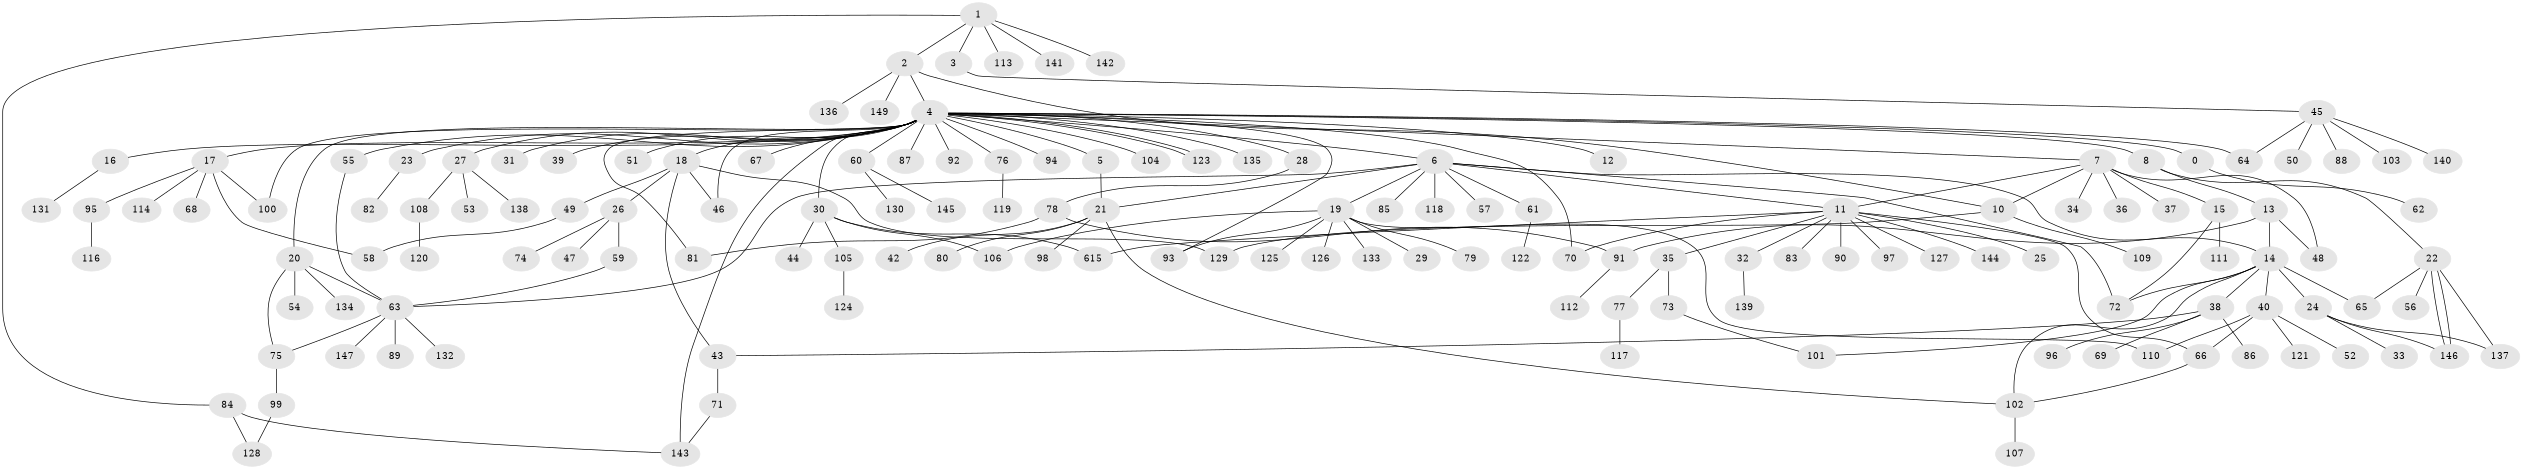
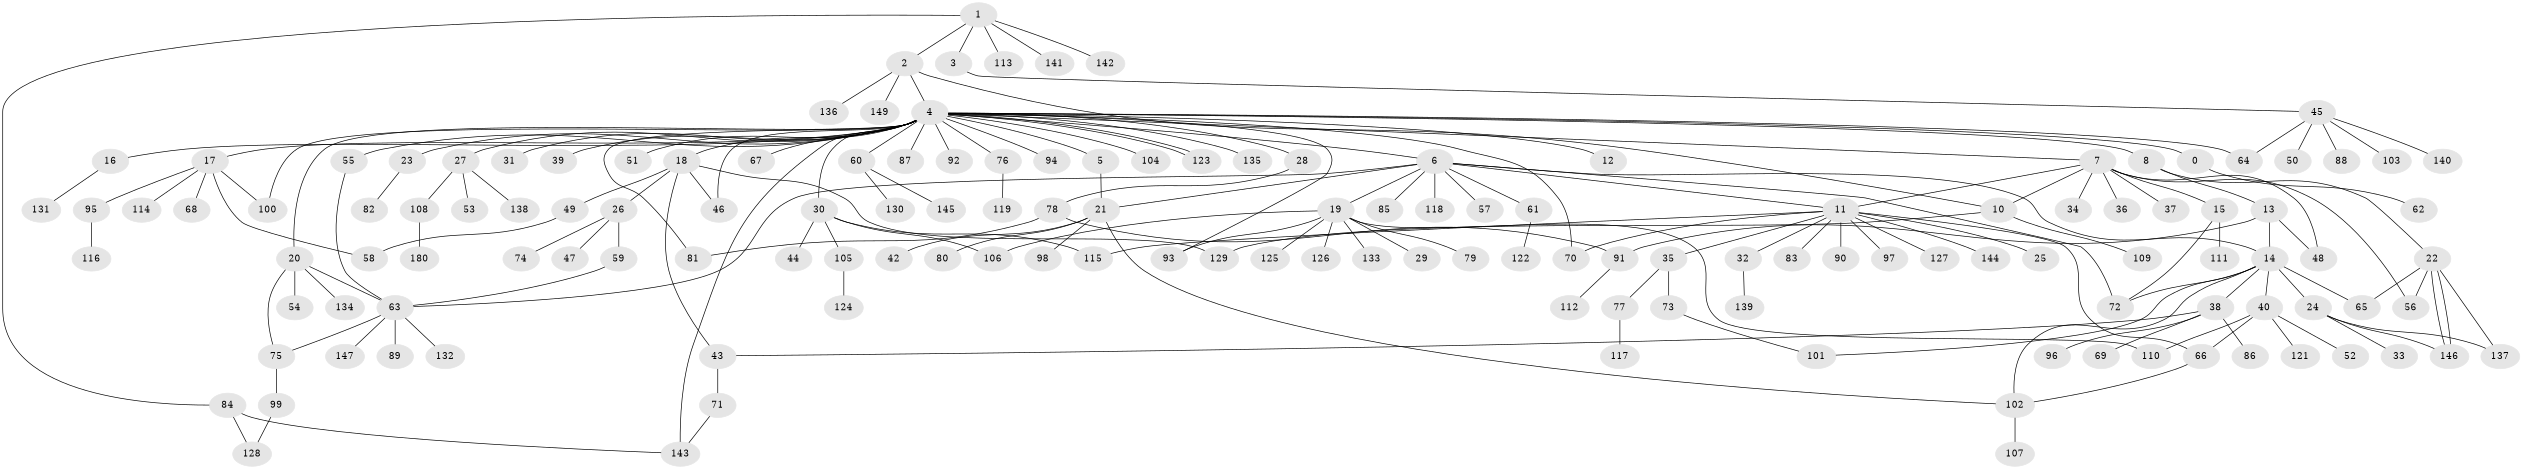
none -> (2296, 191)
(420, 259) -> (420, 259)
(1093, 259) -> (1093, 259)
